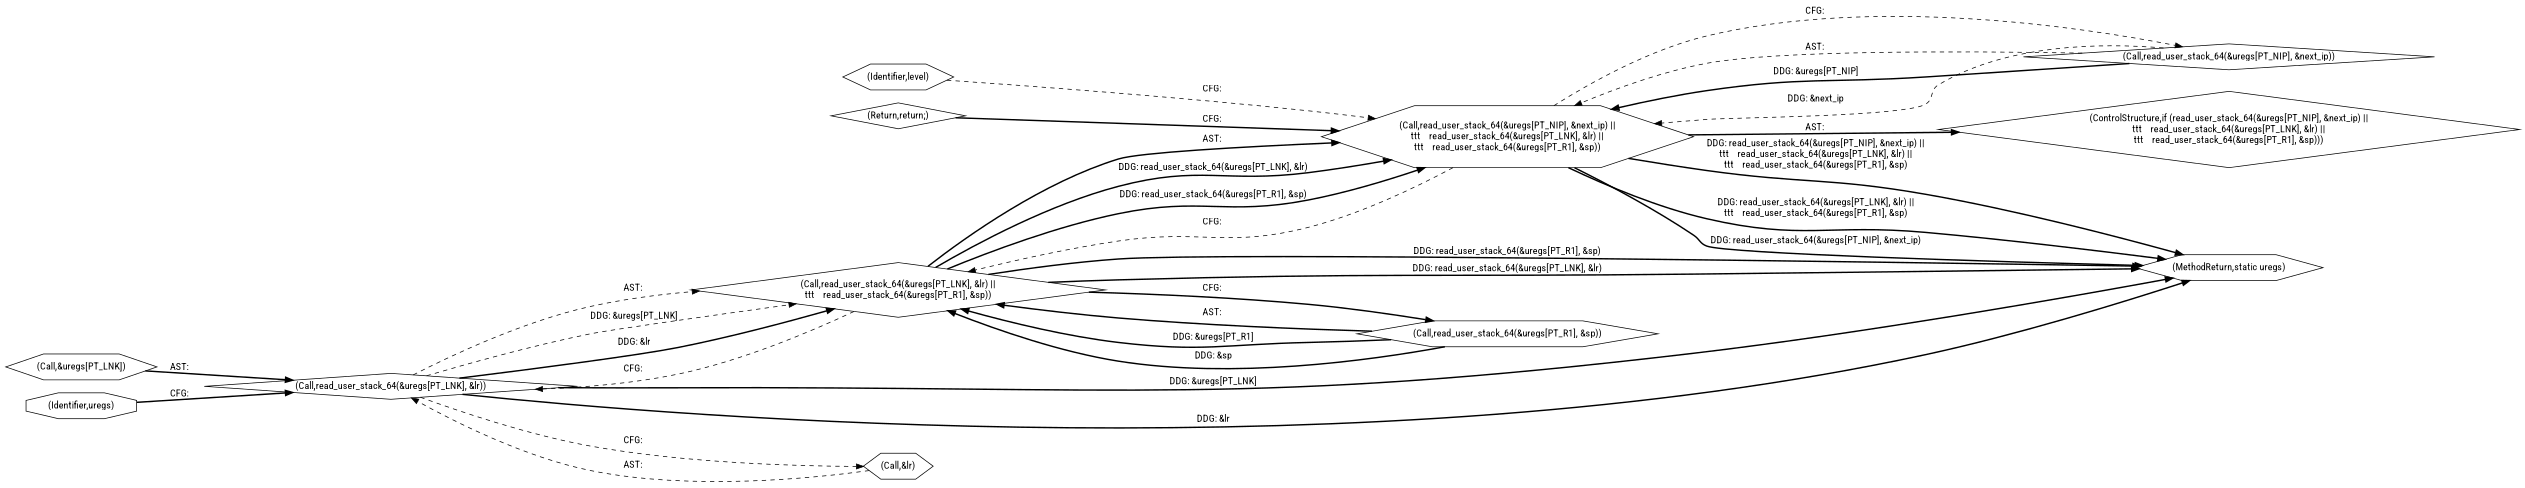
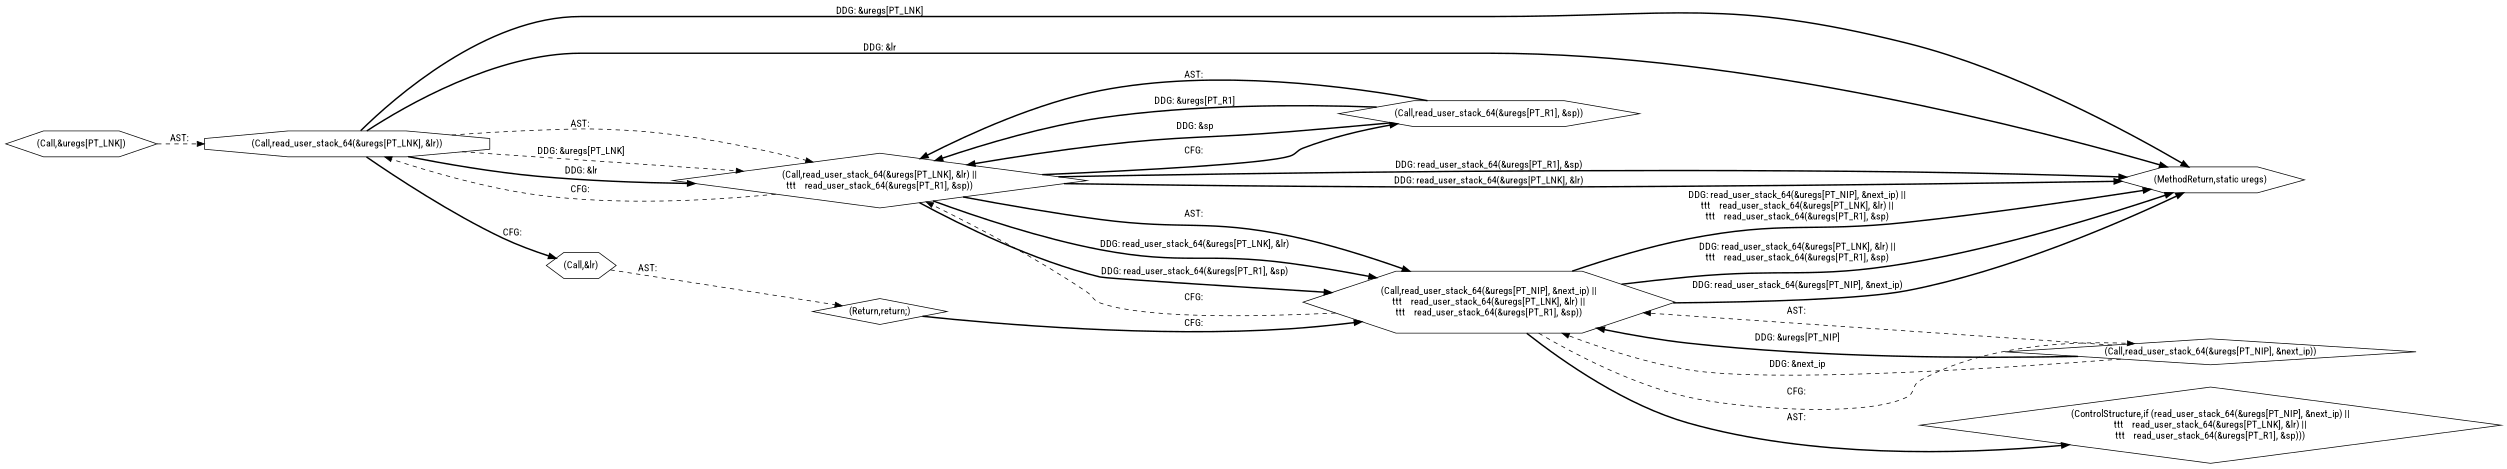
(898, 77) -> none
(215, 375) -> (177, 144)
(391, 386) -> (347, 144)
(81, 406) -> none
(635, 453) -> (454, 213)
(637, 477) -> (723, 287)
